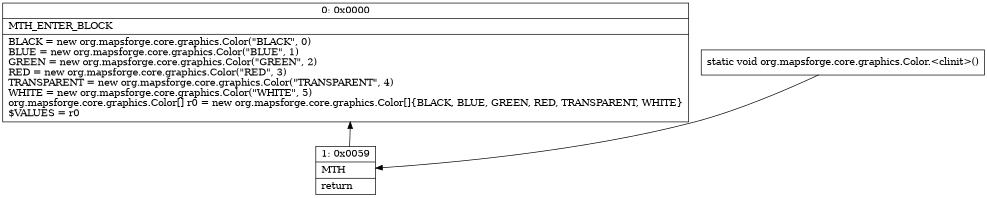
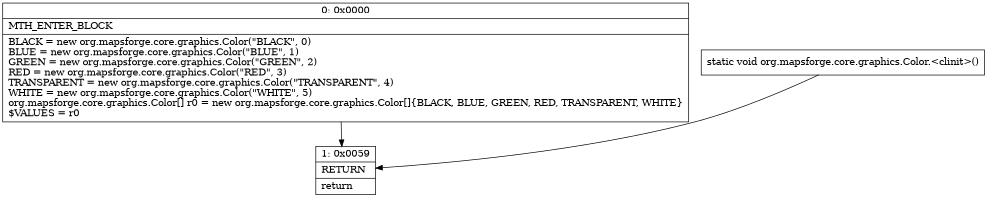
(350, 138) -> (341, 131)
(333, 170) -> (343, 170)
